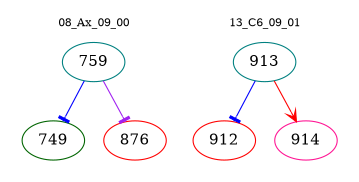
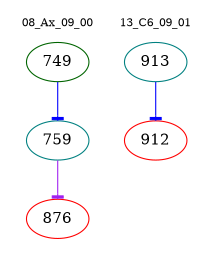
(75, 99) -> (58, 99)
(306, 140) -> none
